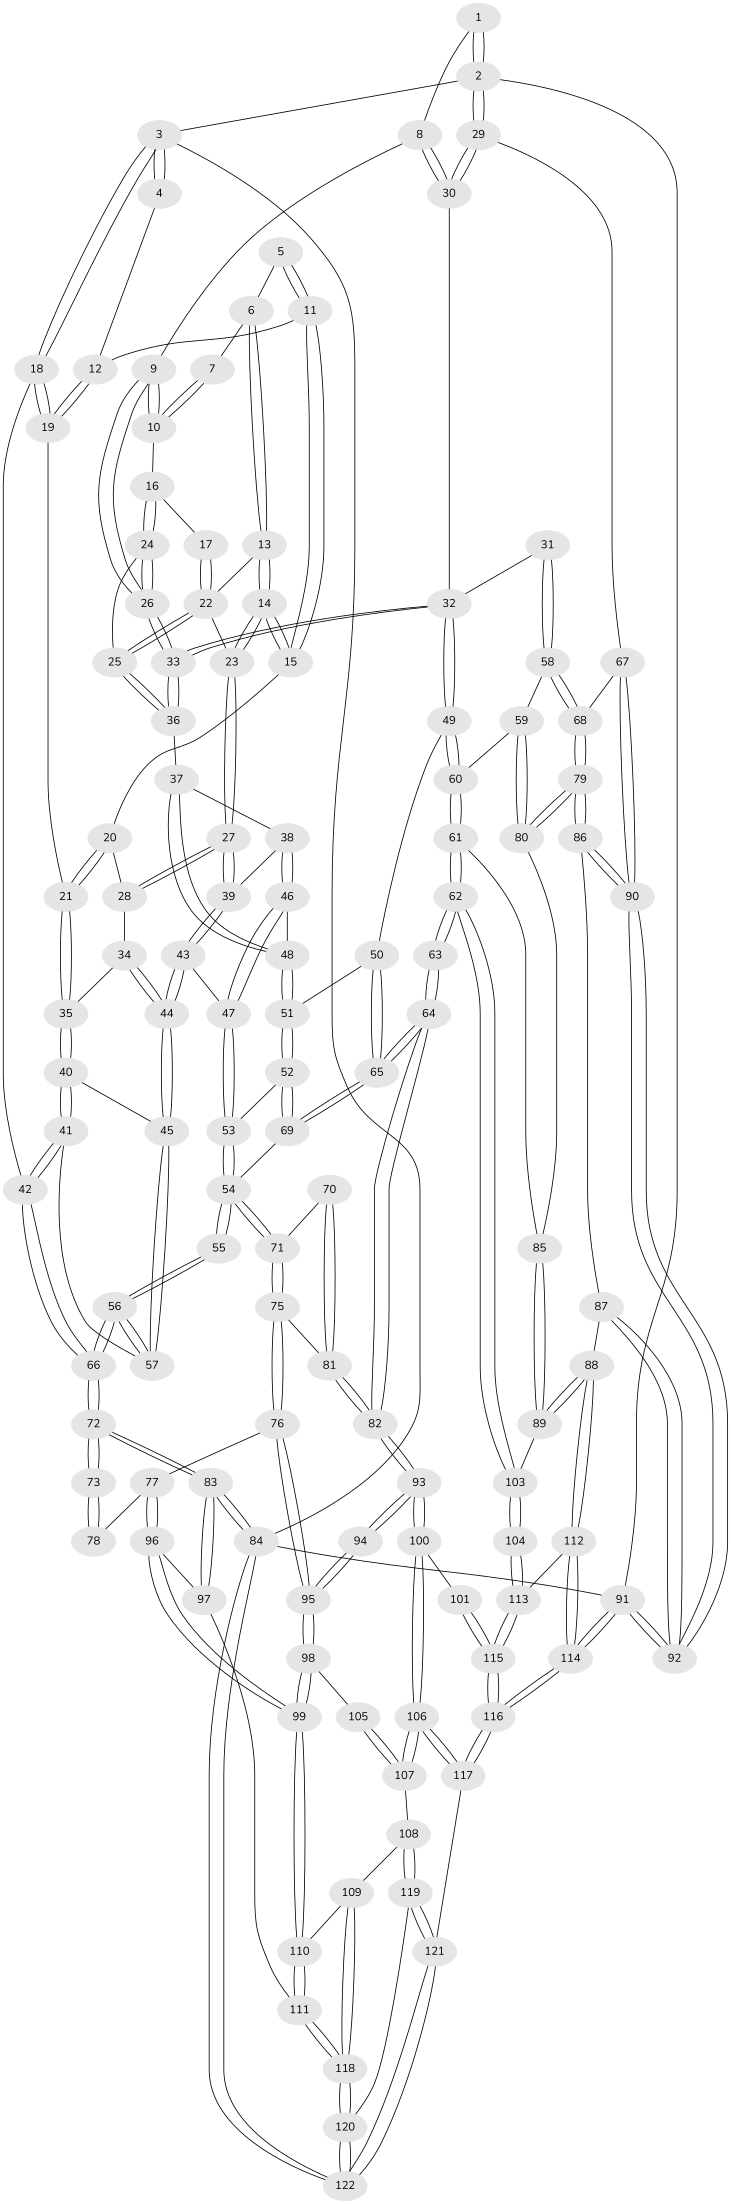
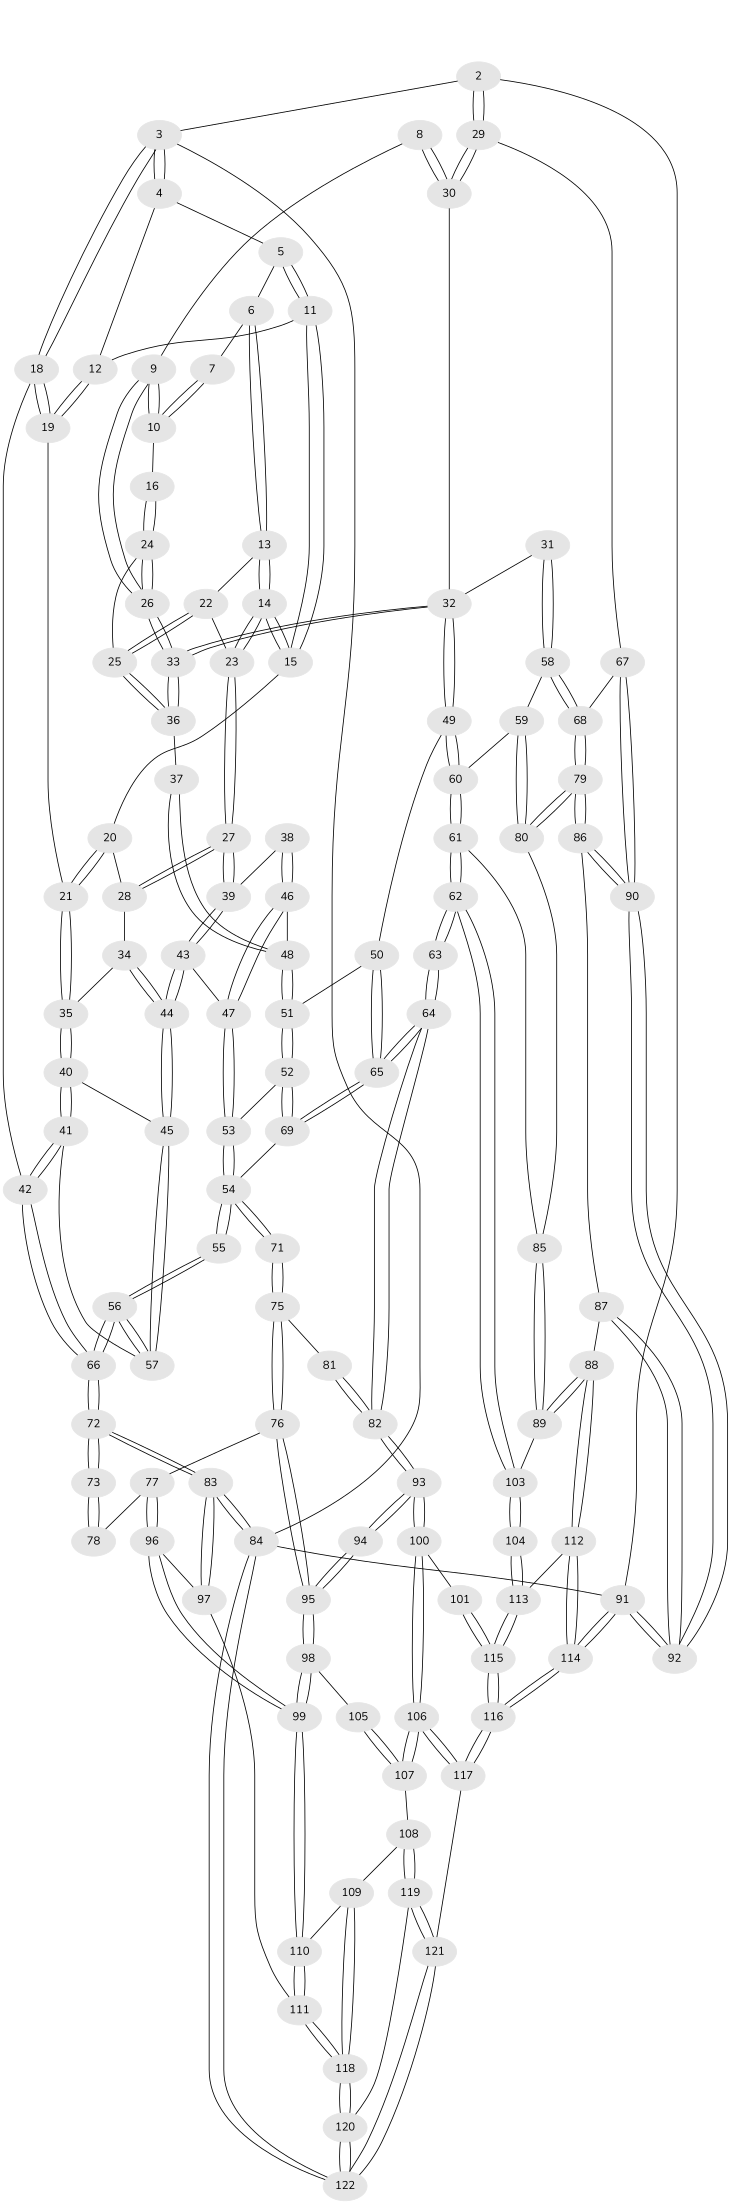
(479, 18) -> none
none -> (220, 223)
(206, 545) -> none
(240, 813) -> none
(330, 1190) -> none
